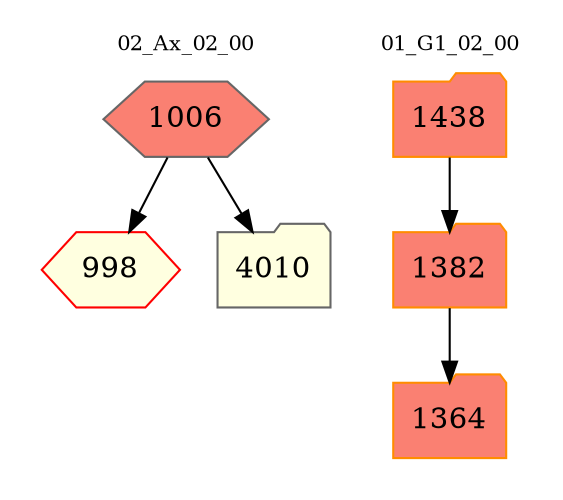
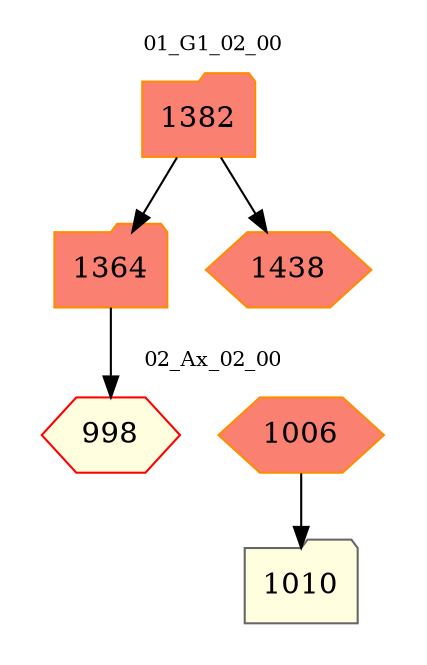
(186, 119) -> (301, 435)
(450, 119) -> (289, 270)
(450, 184) -> (238, 186)
(153, 185) -> (111, 354)
(274, 270) -> (301, 586)
